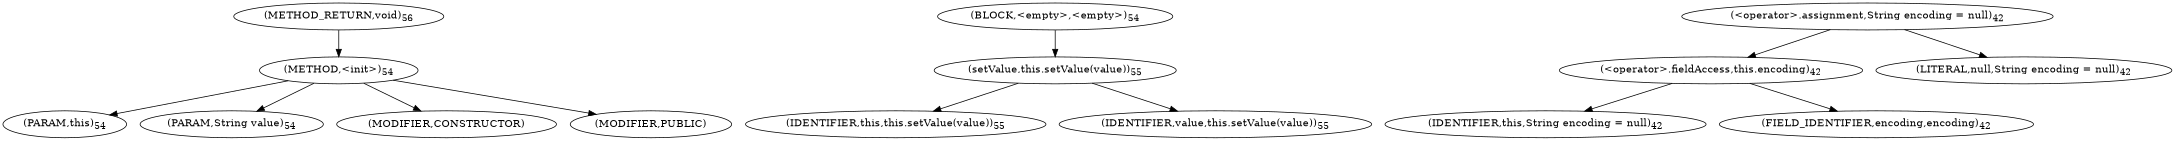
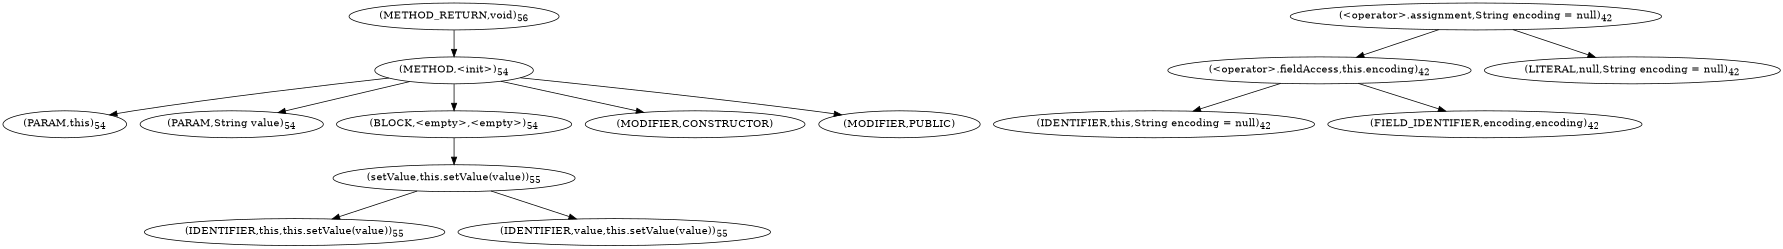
none -> (454, 94)
